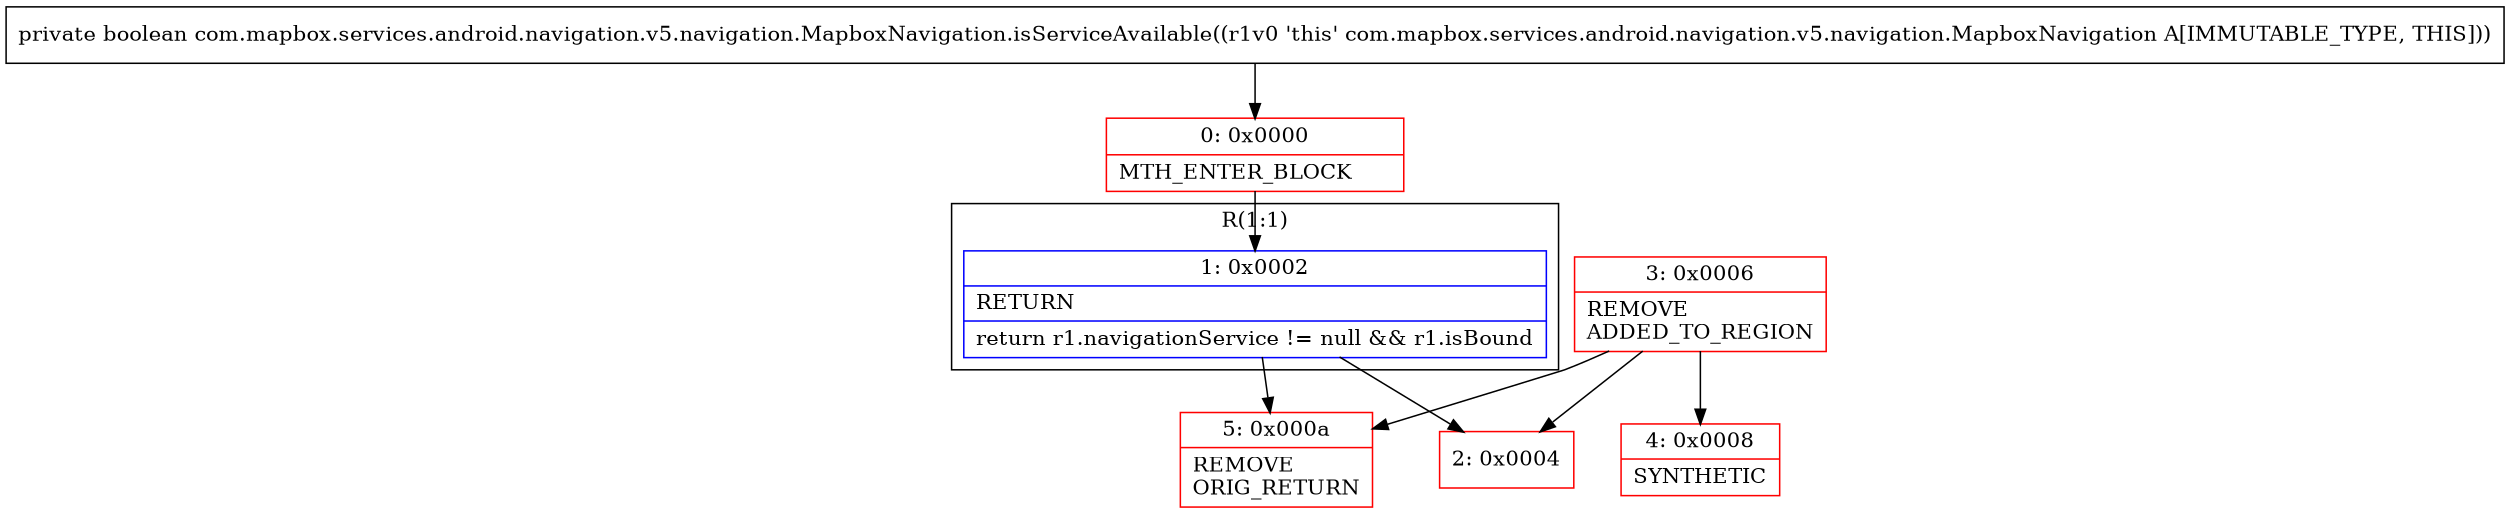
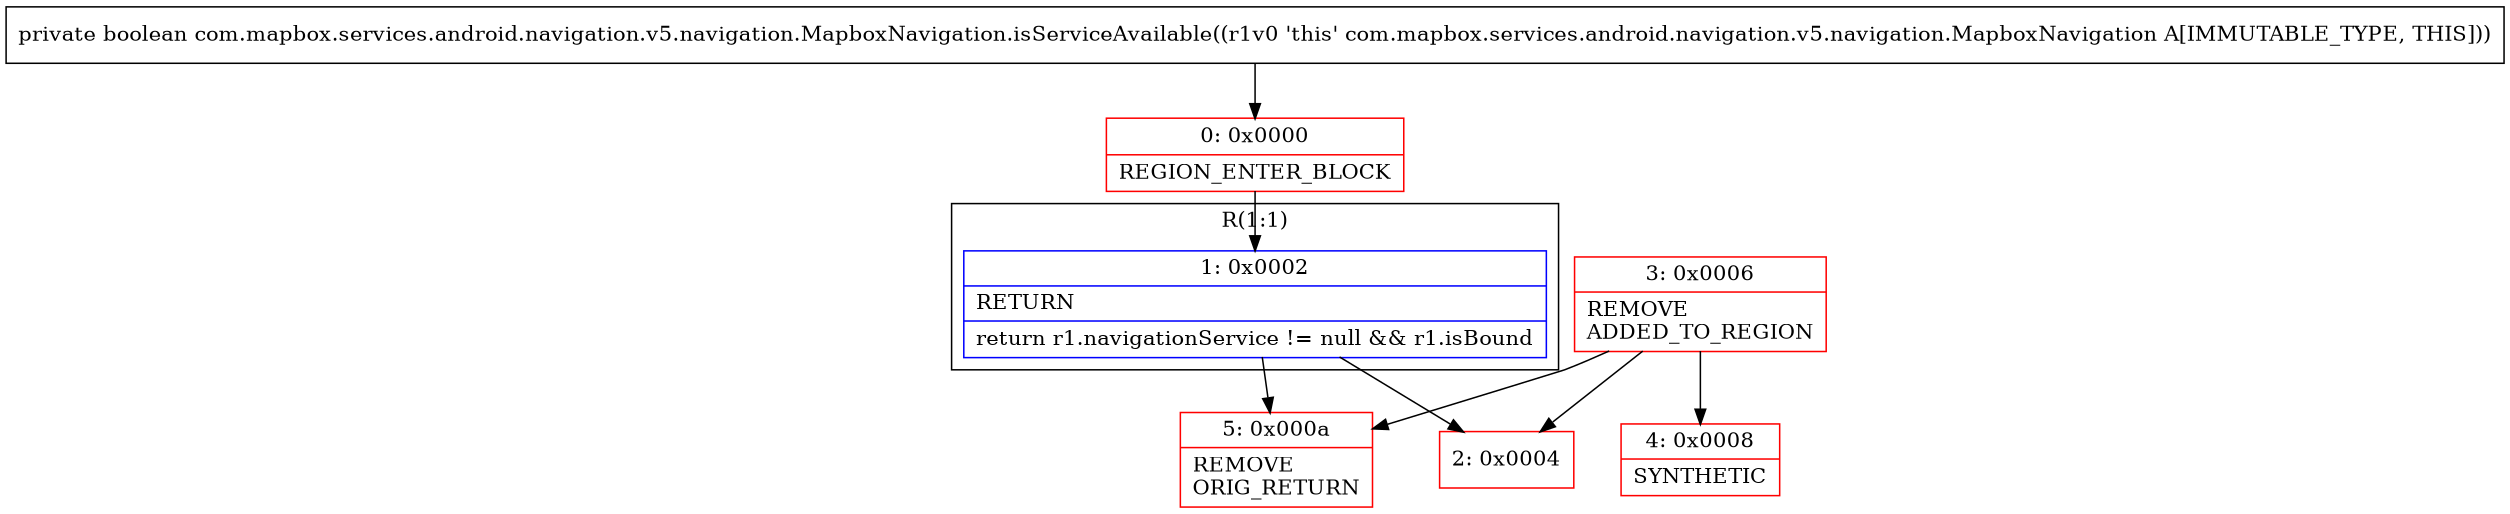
(1236, 172) -> (1255, 172)
